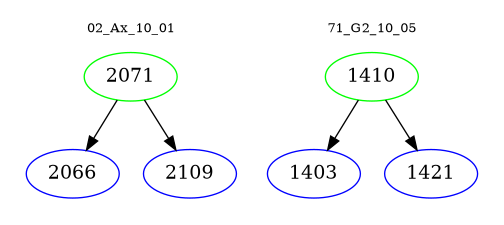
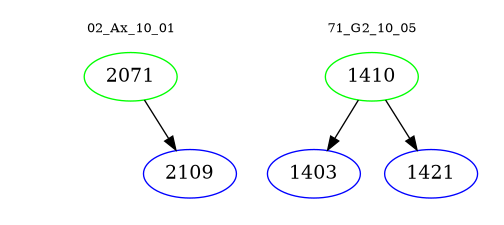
(73, 174) -> none
